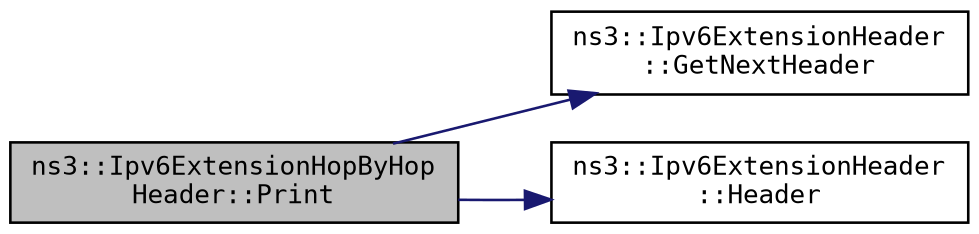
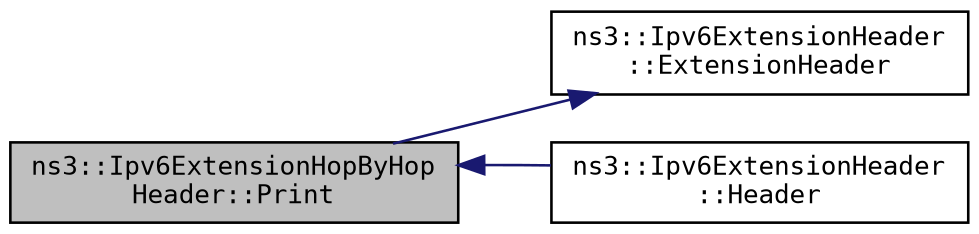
(760, 53) -> (760, 53)
(491, 200) -> (518, 165)
